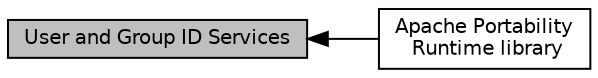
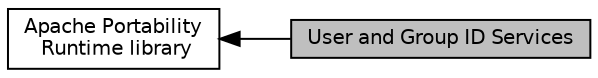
(353, 39) -> (265, 39)
